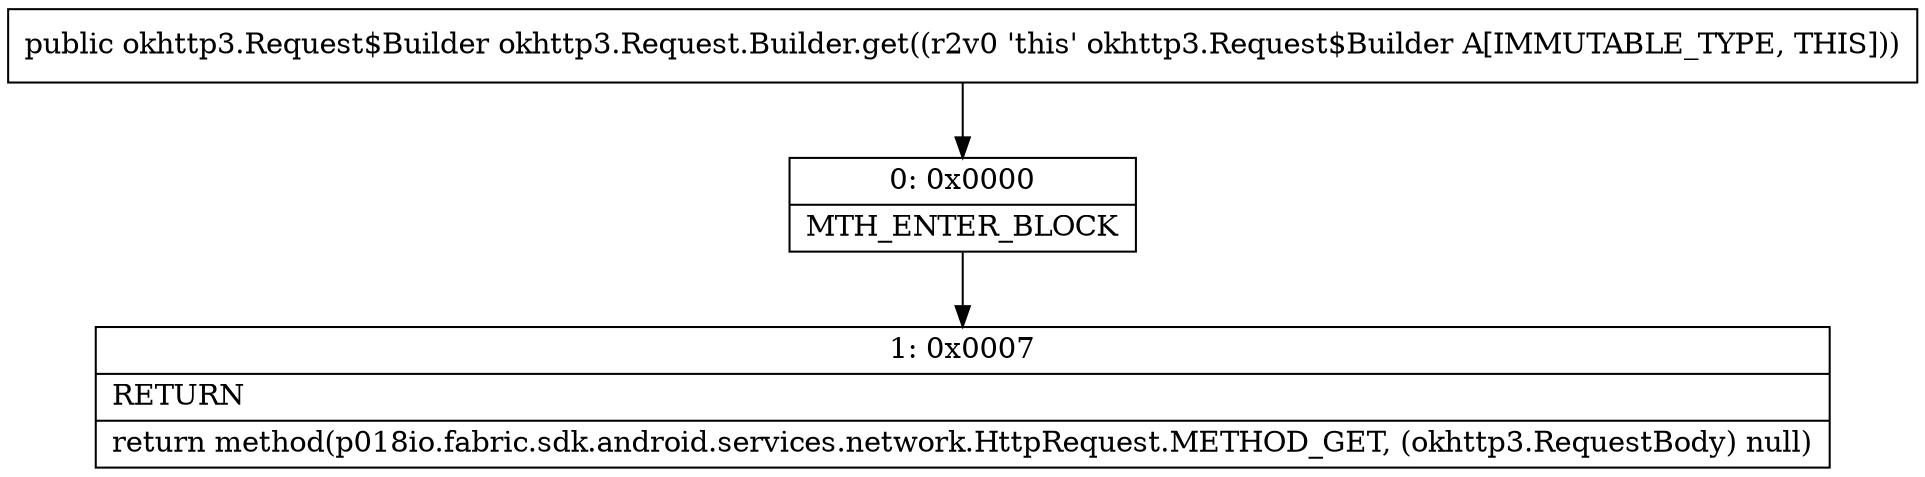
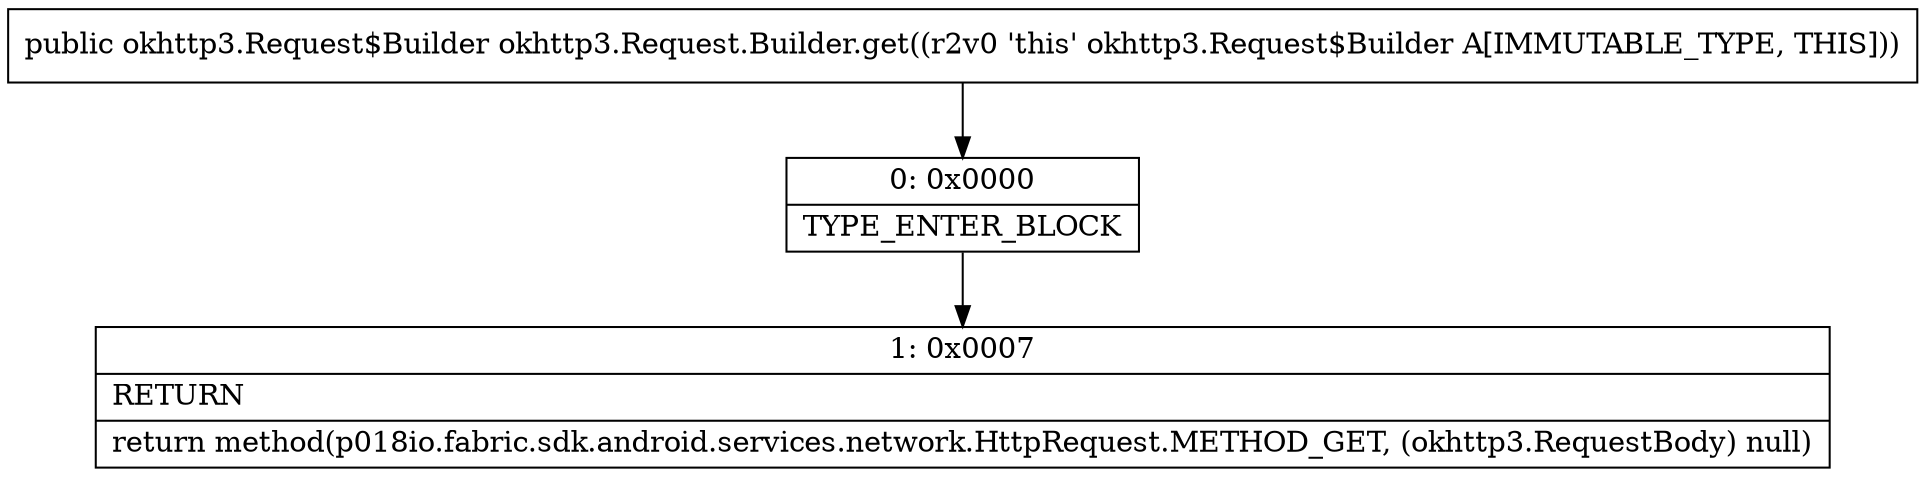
(963, 227) -> (963, 227)
